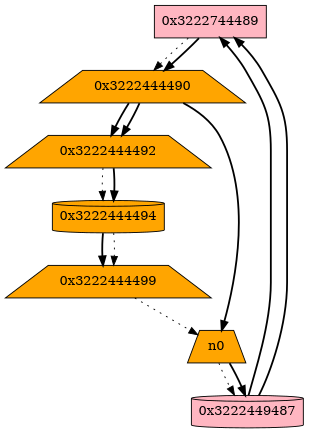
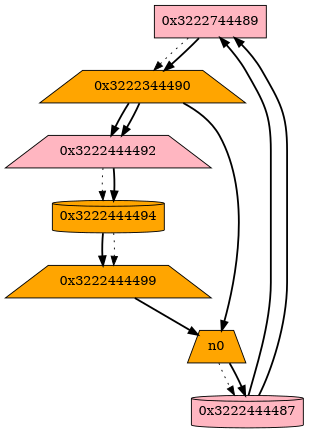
(143, 87) -> (143, 87)
(108, 152) -> (108, 152)
(162, 314) -> (162, 314)
(247, 412) -> (247, 412)
